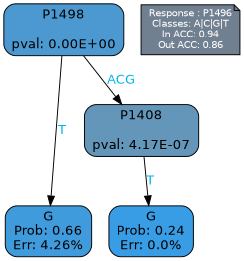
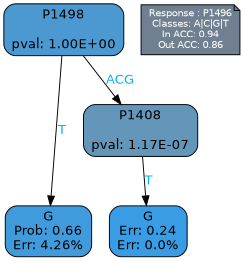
(64, 30) -> (64, 30)
(142, 131) -> (141, 131)
(151, 231) -> (148, 231)
